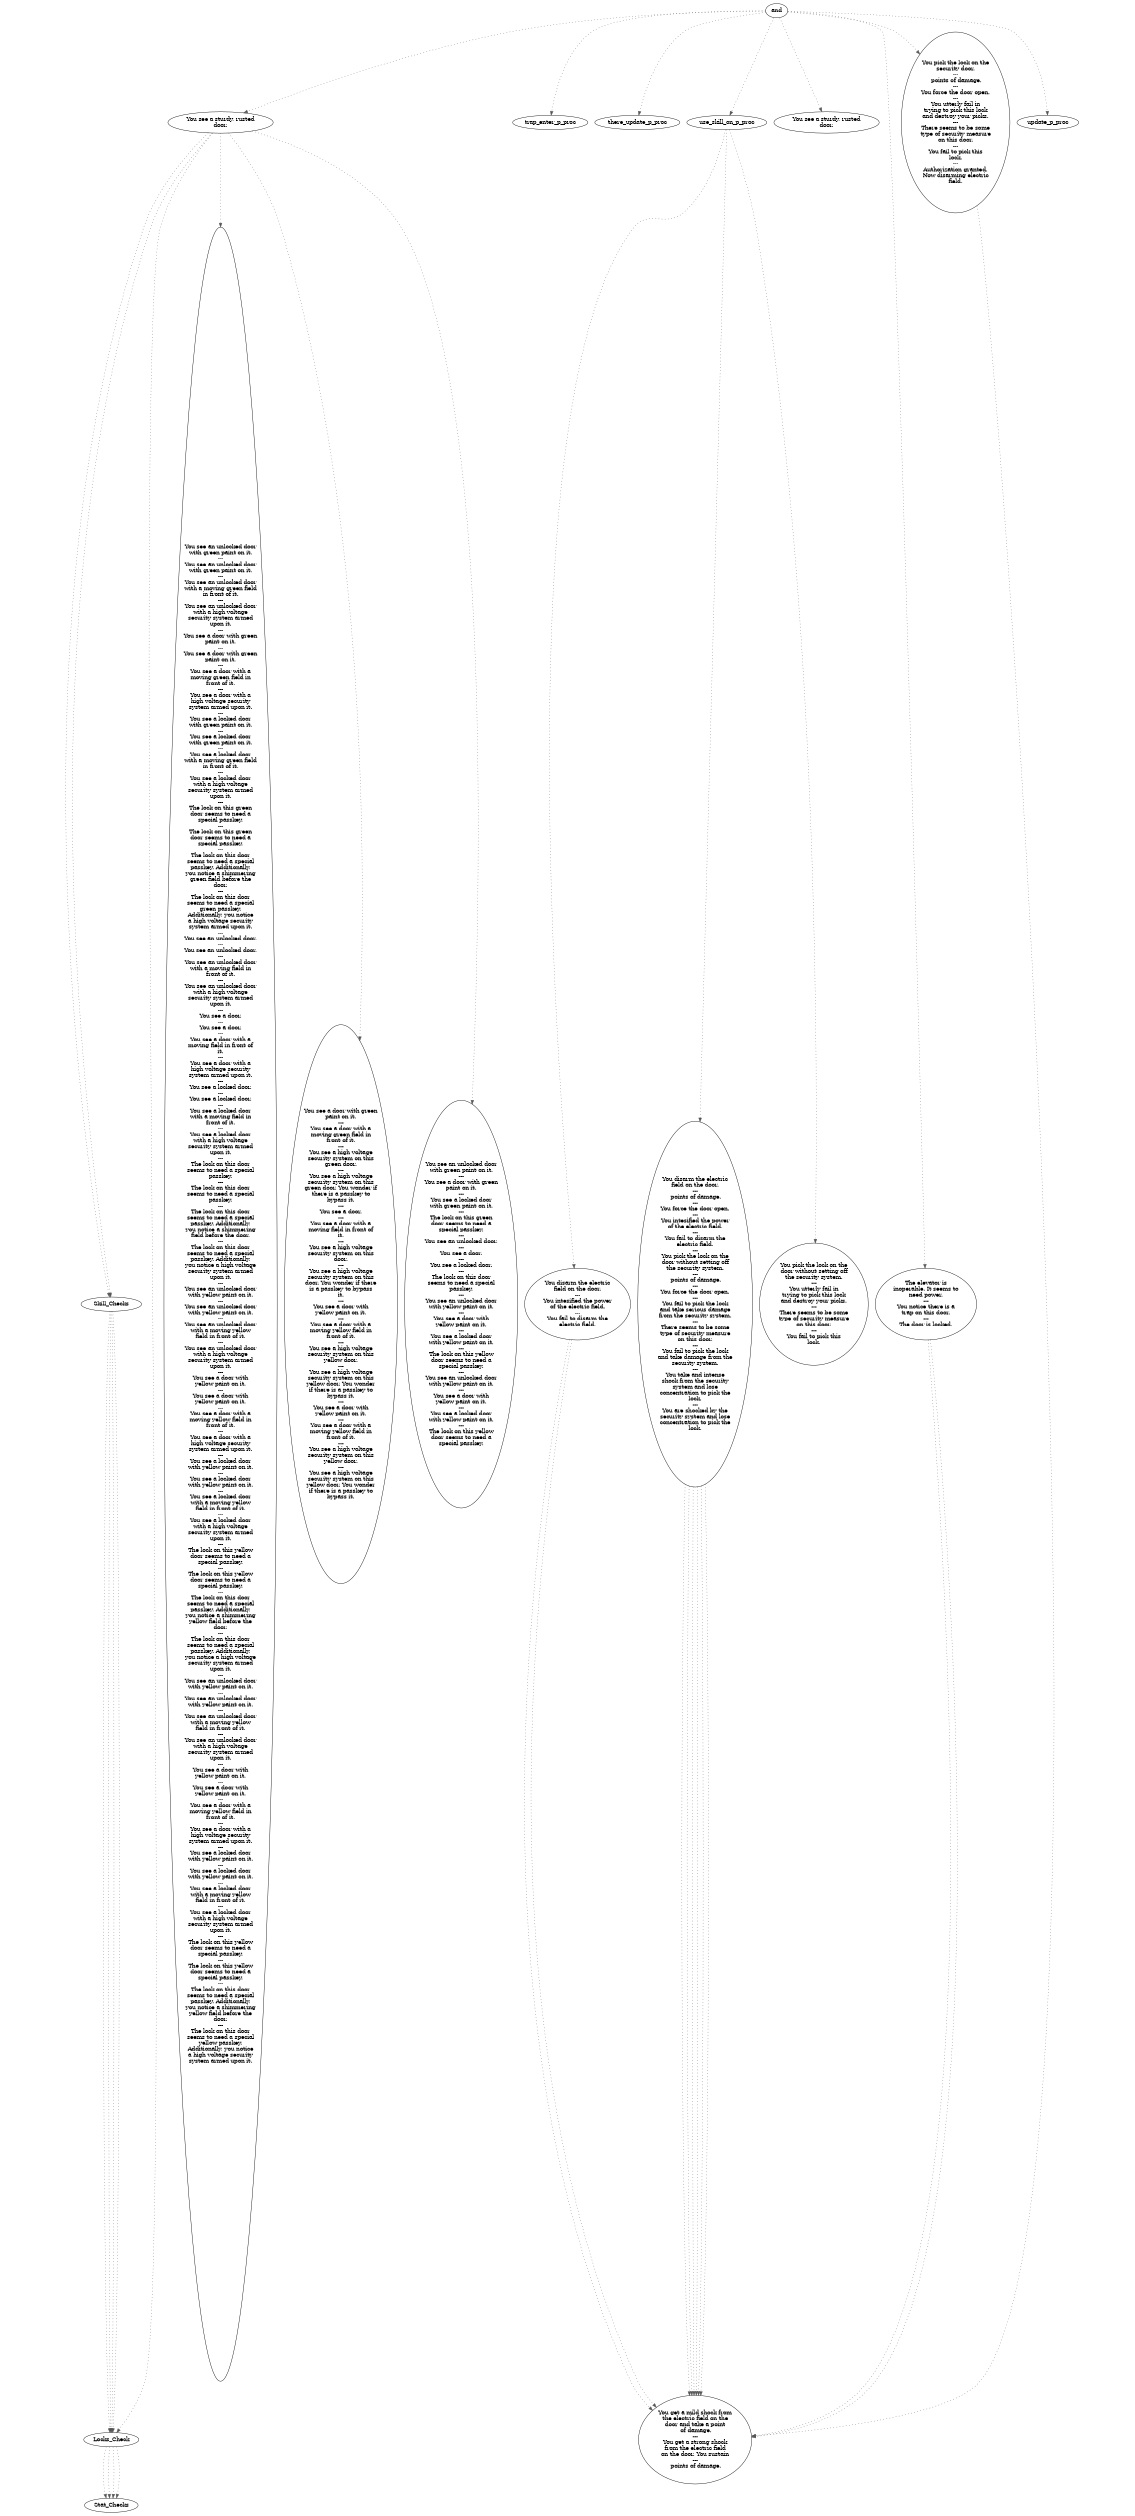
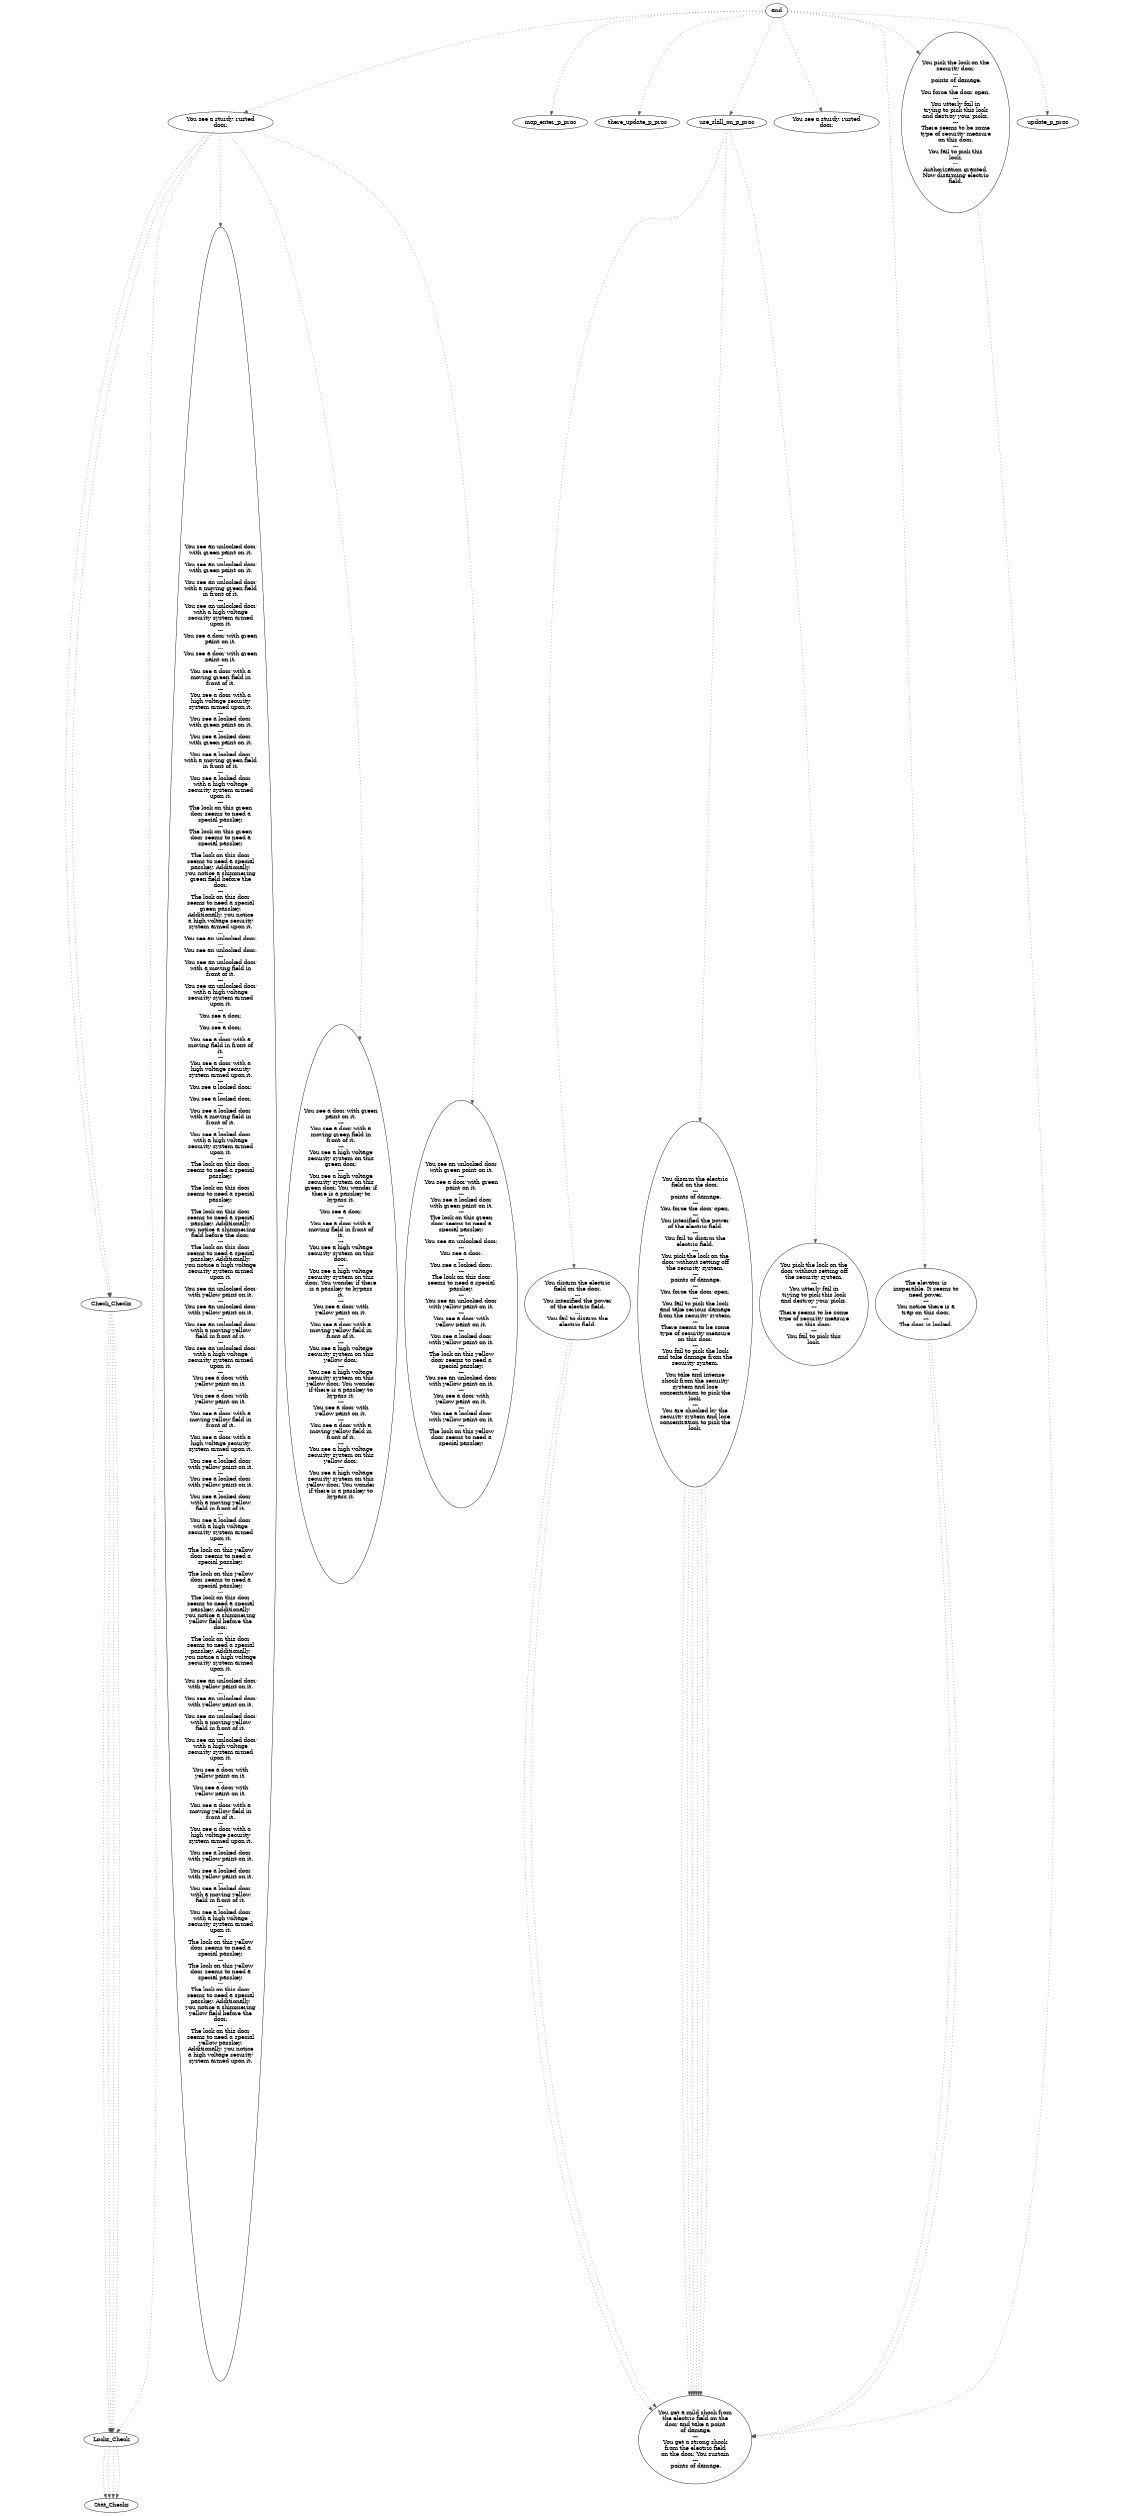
(550, 122) -> (550, 122)
(111, 1304) -> (111, 1304)
